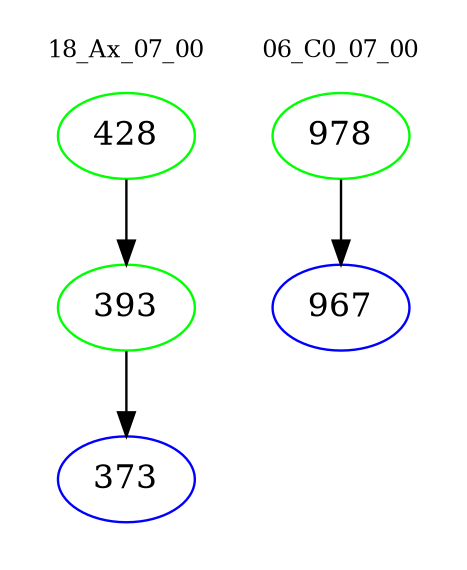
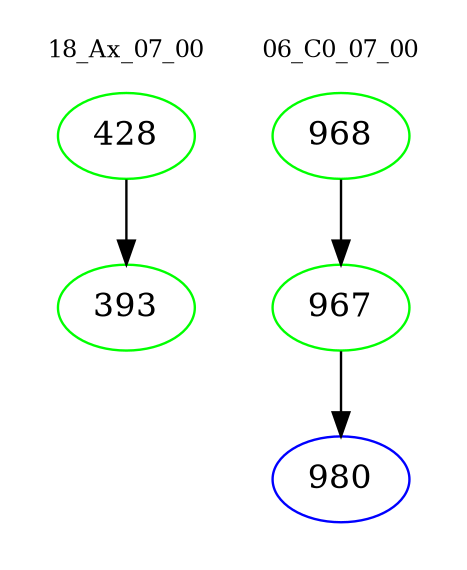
(341, 136) -> (341, 136)
(341, 308) -> (341, 308)
(126, 479) -> none
none -> (341, 479)
